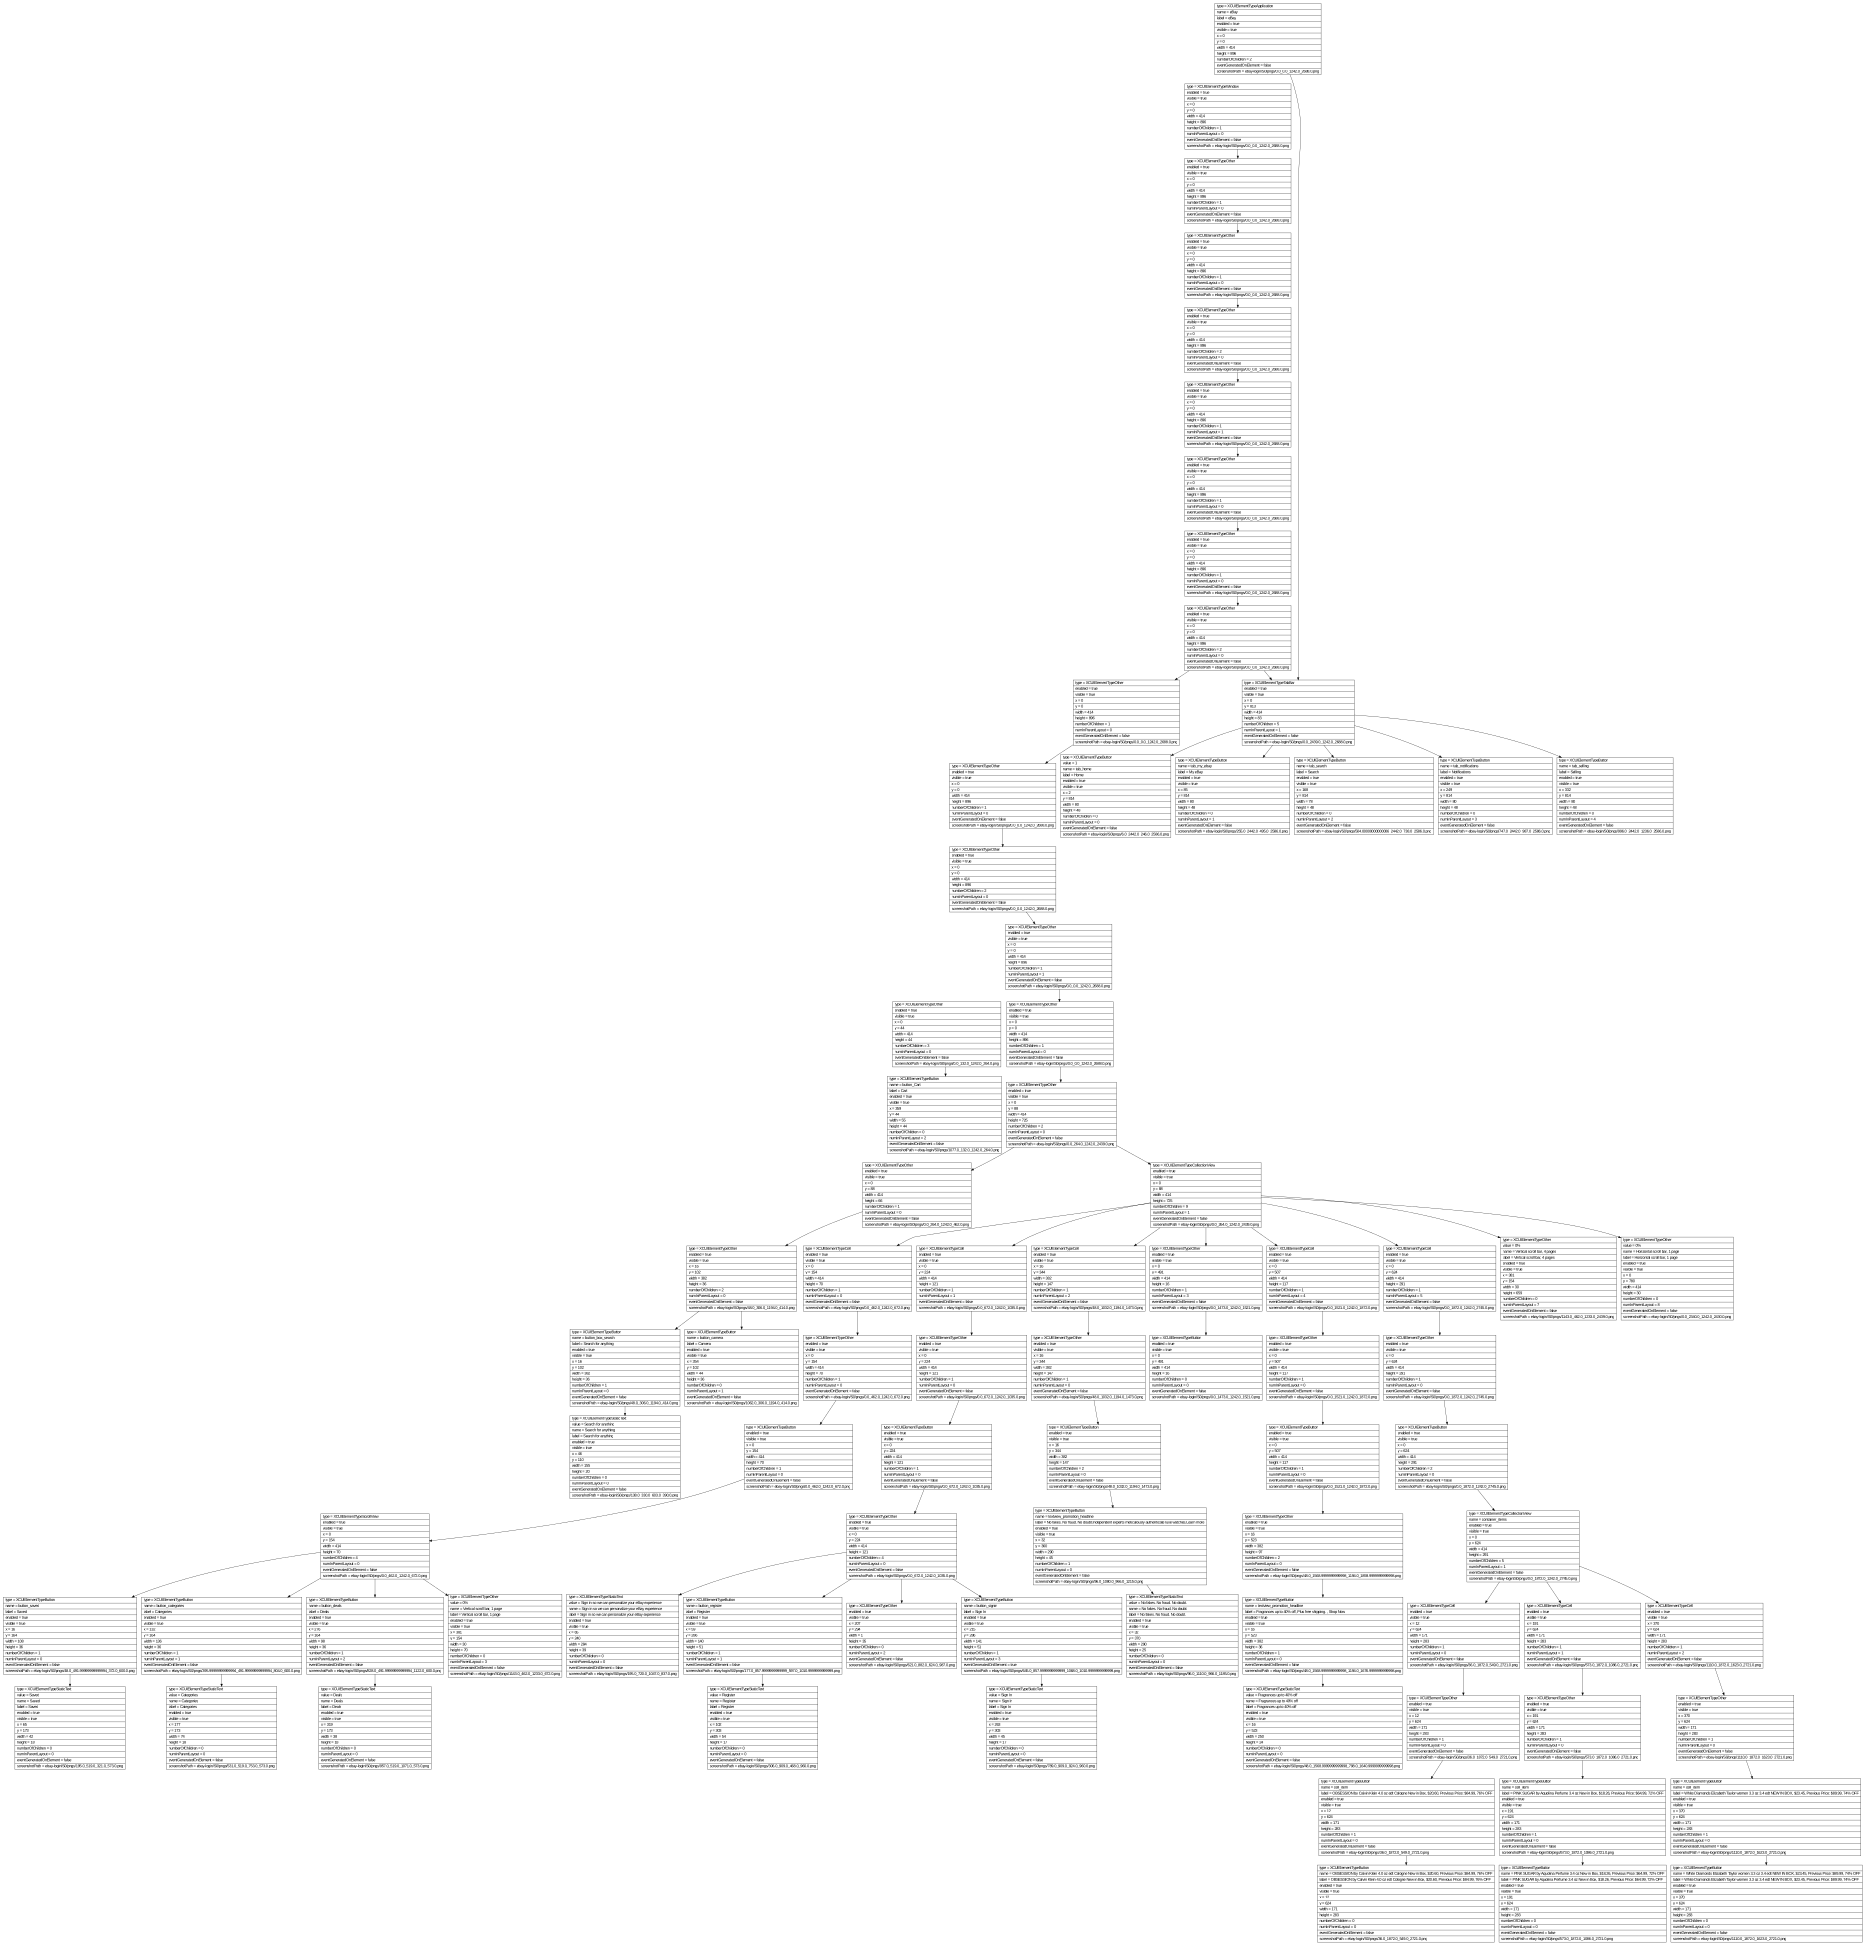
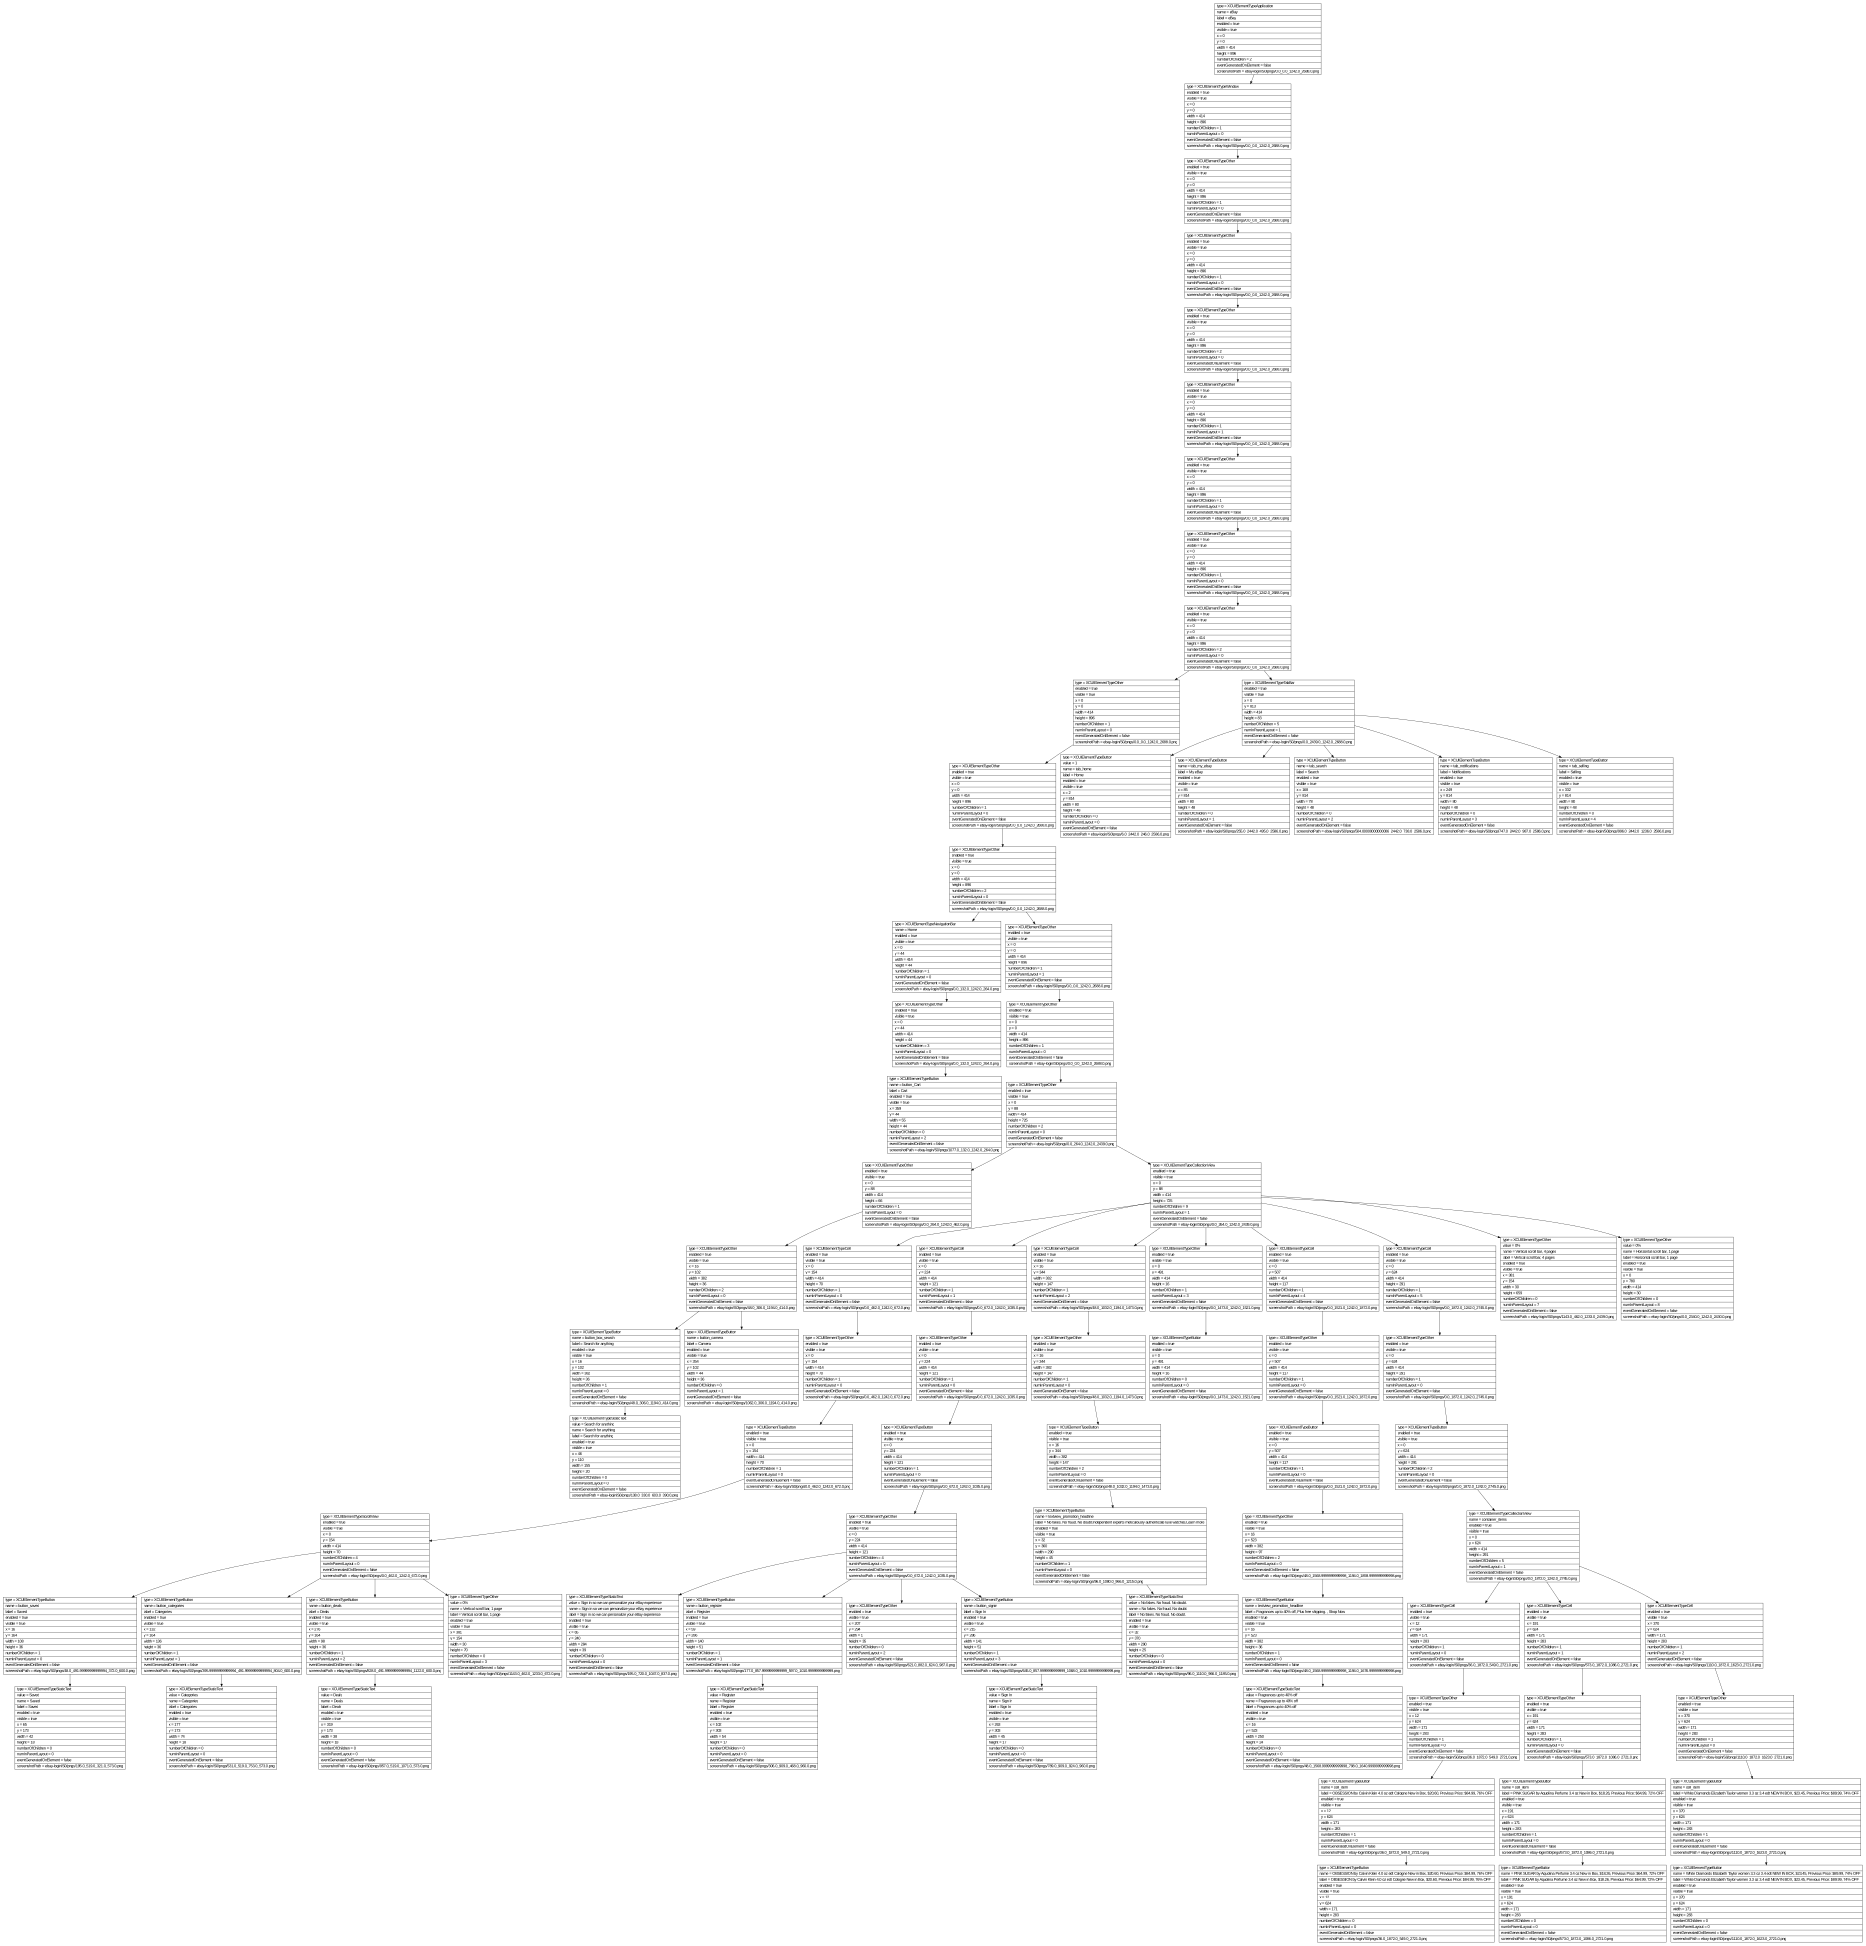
(1298, 375) -> (1253, 78)
none -> (947, 957)
